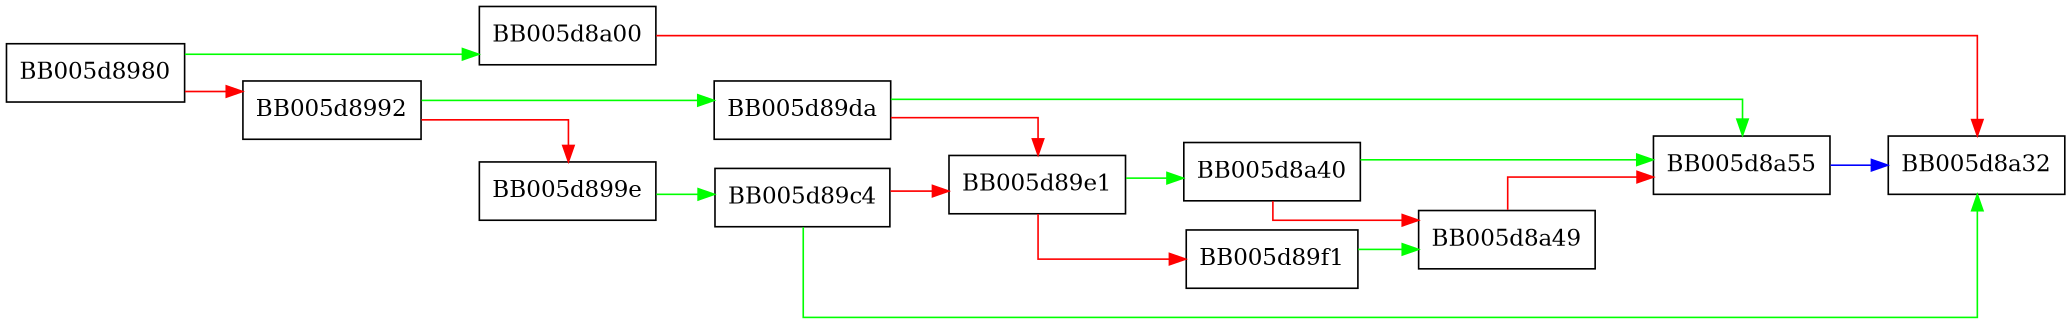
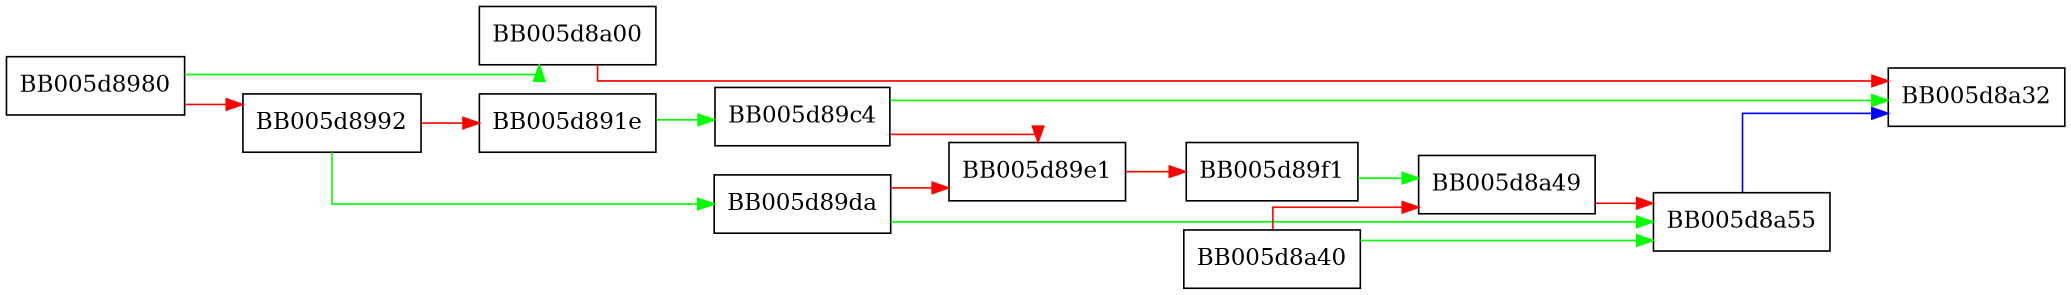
(1147, 178) -> none
(568, 191) -> (568, 123)
